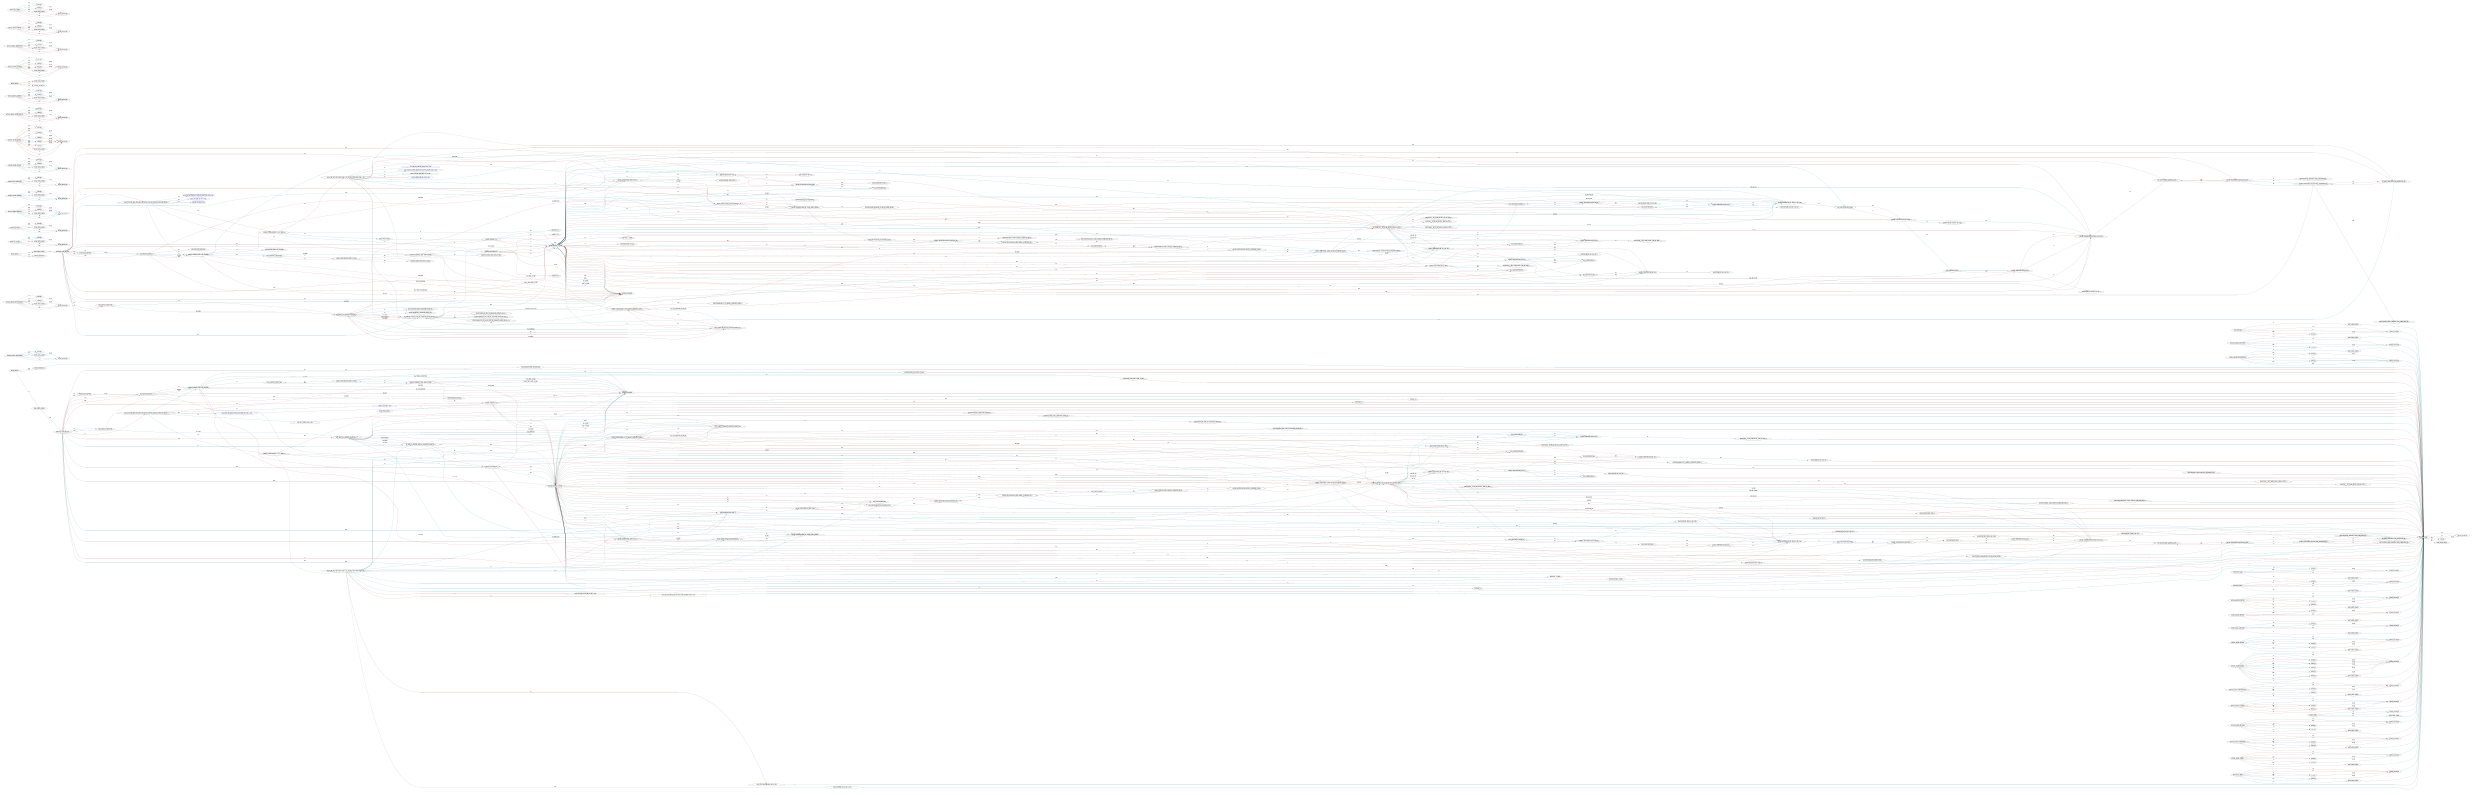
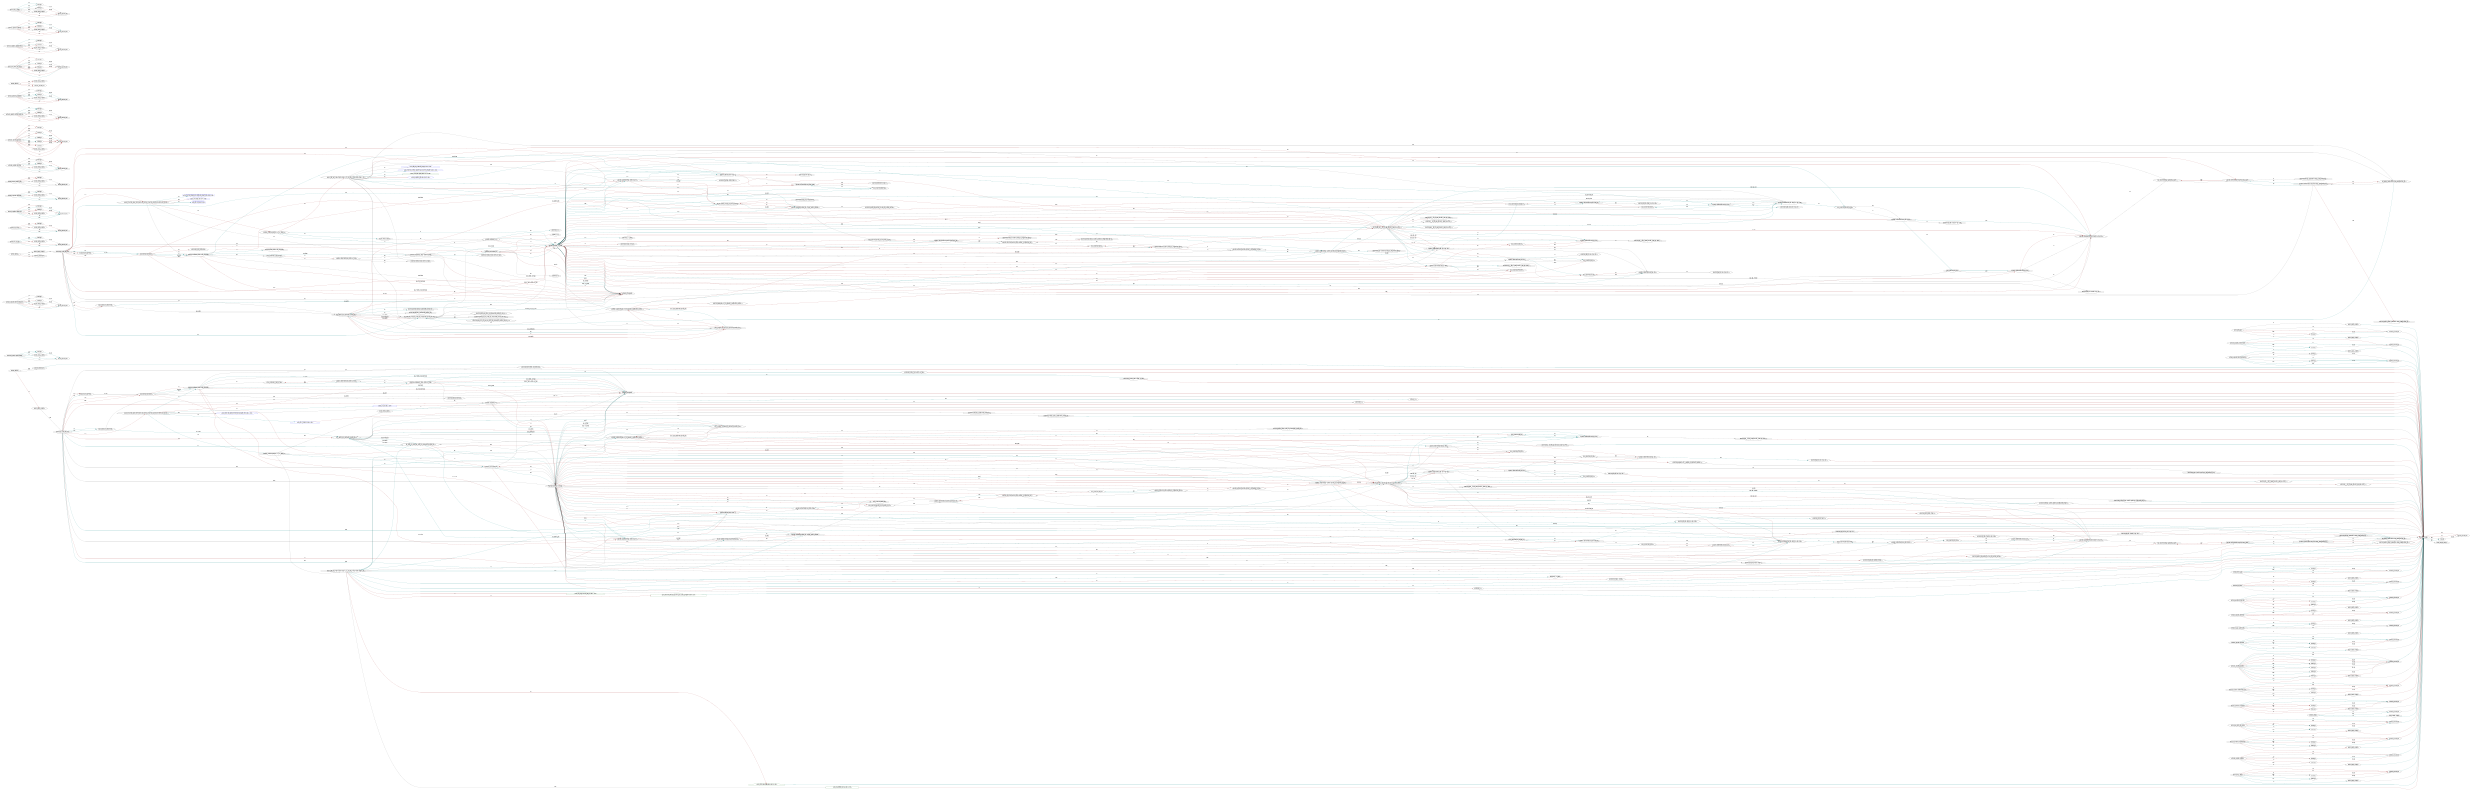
(1208, 422) -> none
